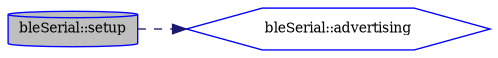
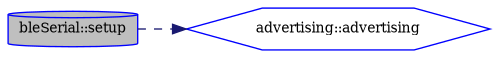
(338, 29) -> (338, 29)
